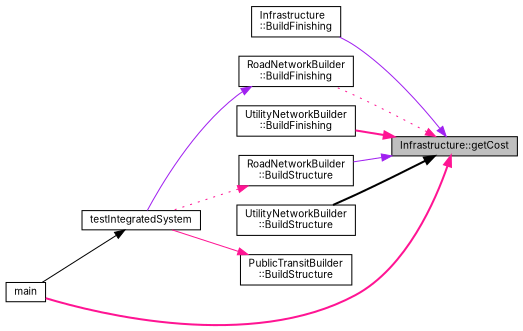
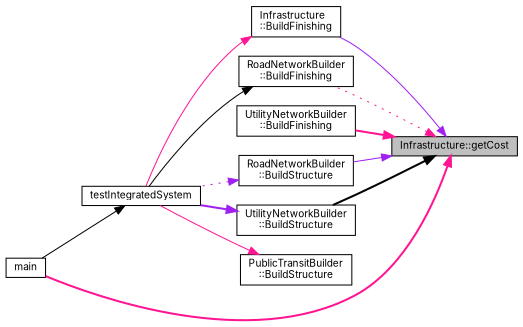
none -> (186, 108)
(189, 146) -> (192, 135)
(205, 200) -> (215, 184)
none -> (214, 207)
